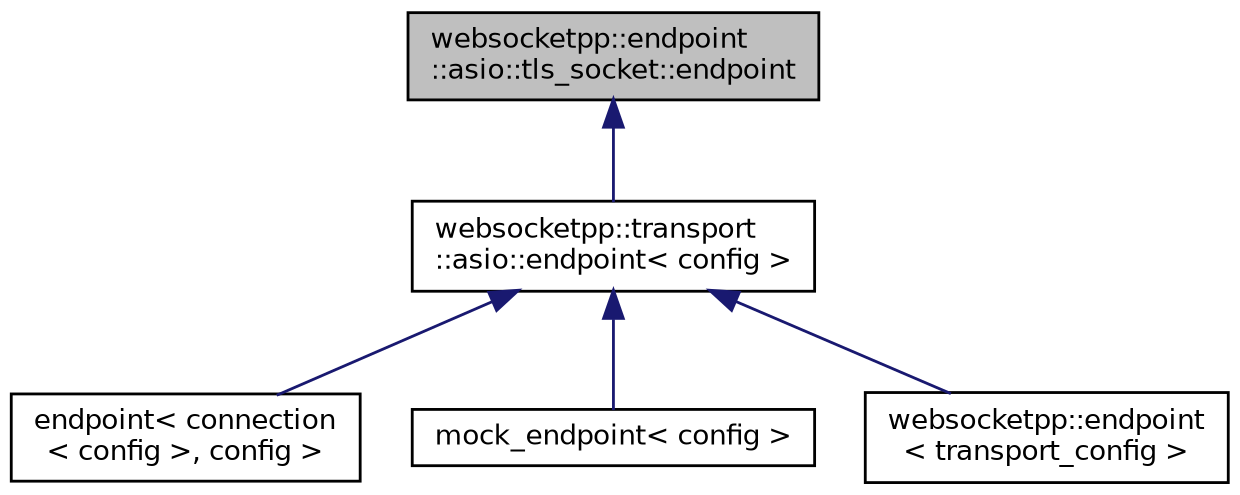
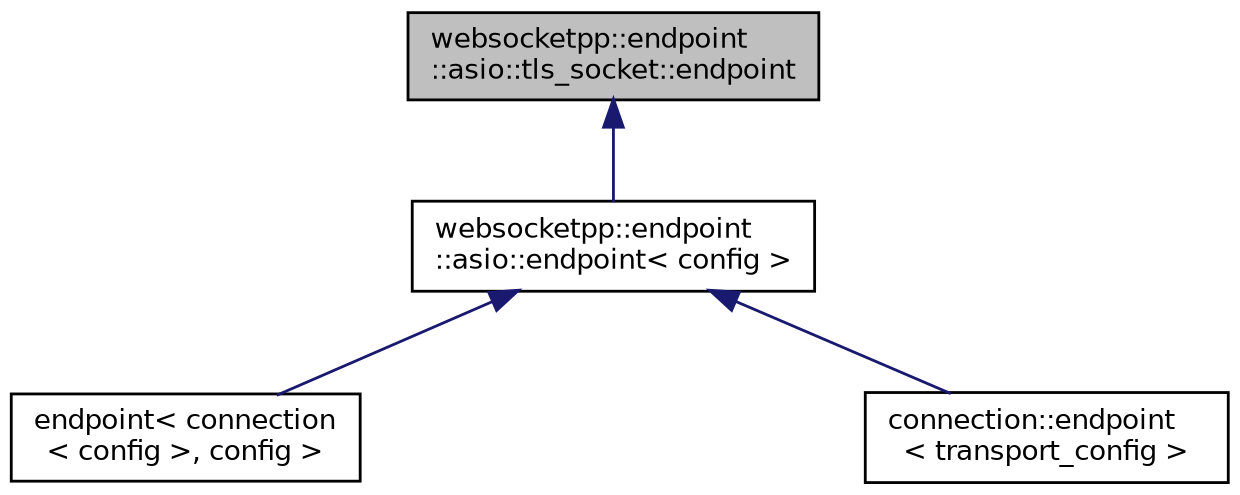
(613, 246) -> (613, 246)
(613, 438) -> none
(1047, 438) -> (1047, 438)
